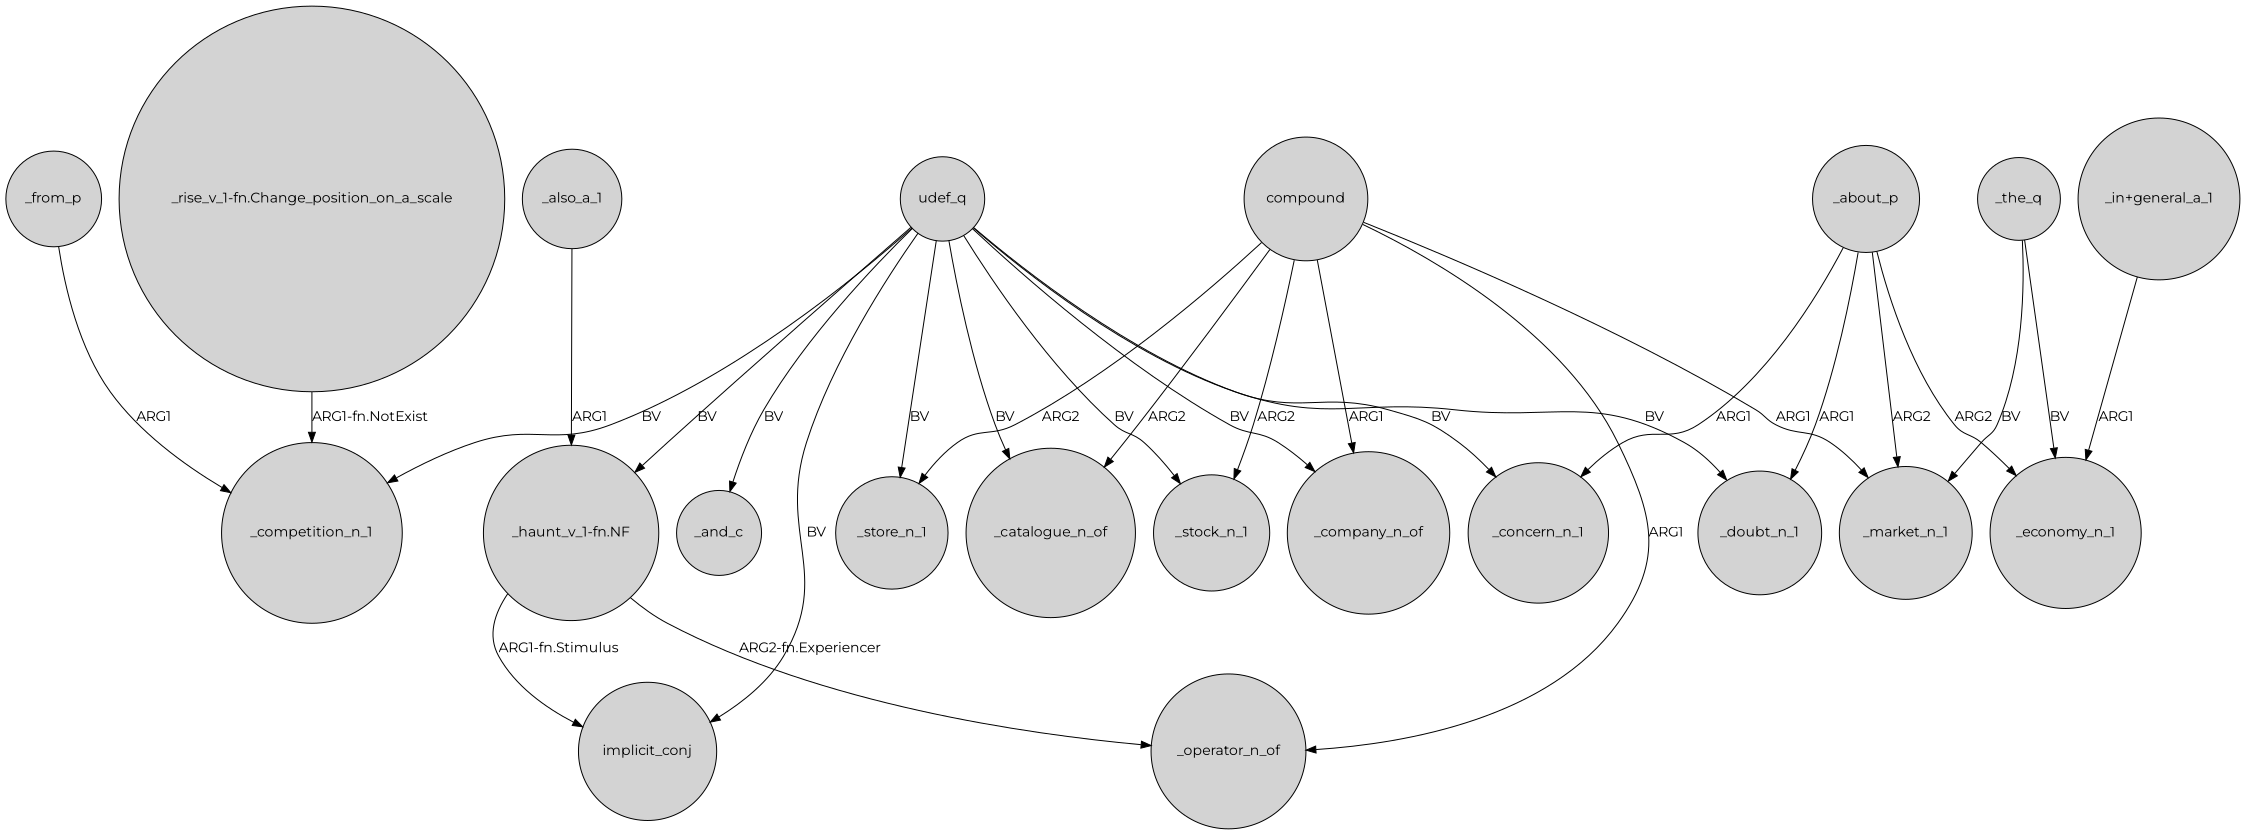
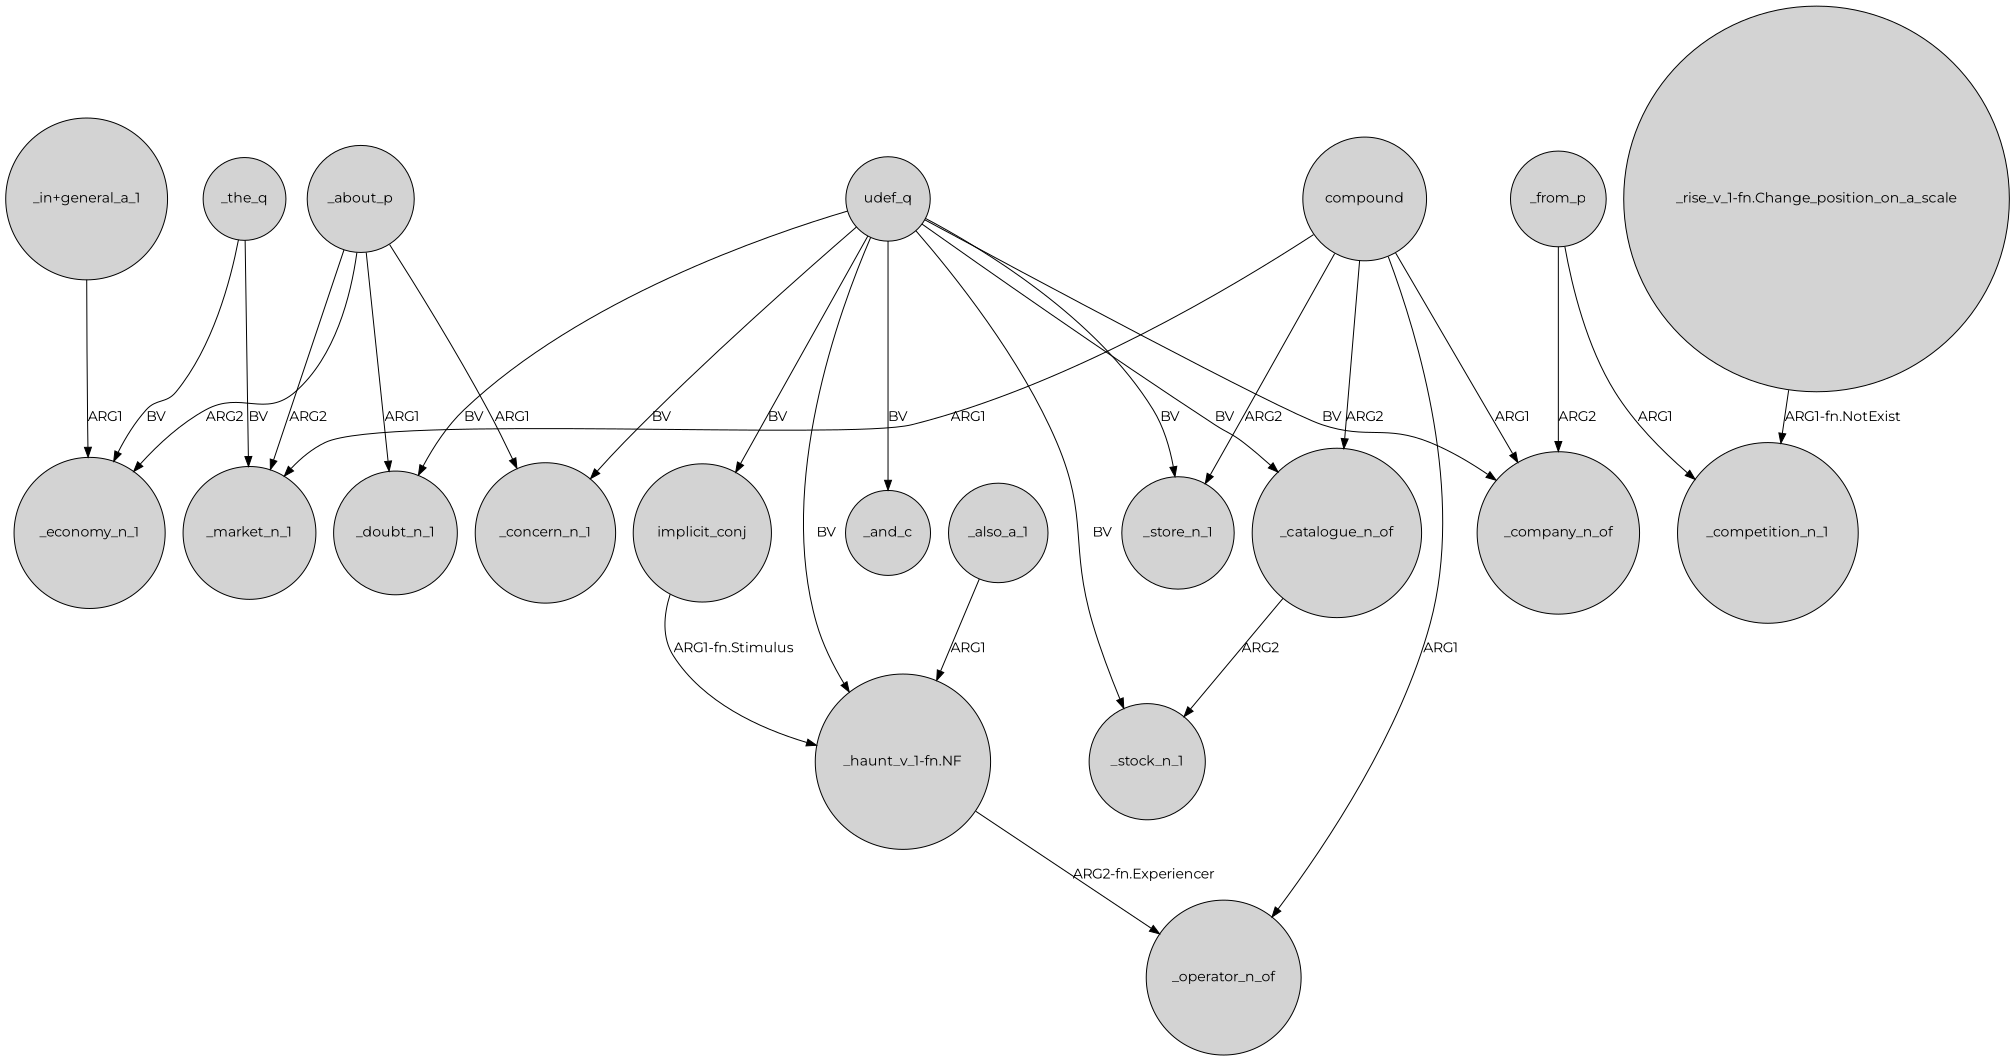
none -> (1558, 344)
(1270, 366) -> (1237, 654)
(673, 396) -> none
(508, 671) -> (706, 692)
